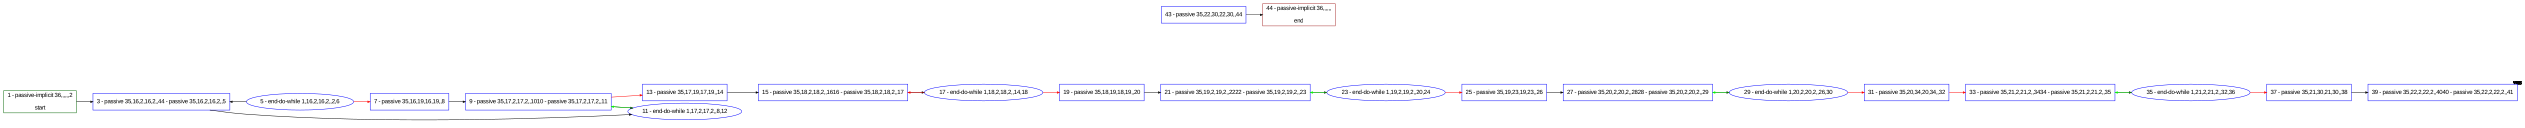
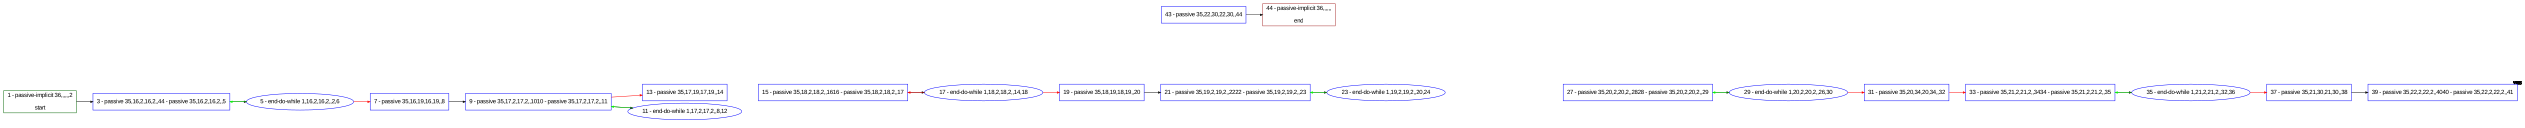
(742, 92) -> none
(1504, 92) -> none
(239, 102) -> (239, 102)
(419, 120) -> (237, 102)
